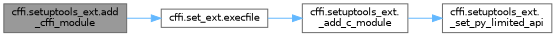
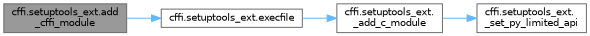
(214, 18) -> (232, 18)
